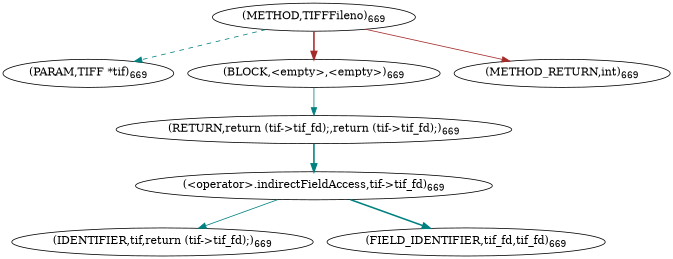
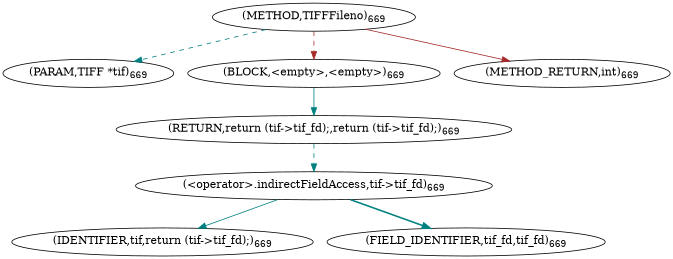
(314, 41) -> (314, 41)
(314, 154) -> (314, 154)
